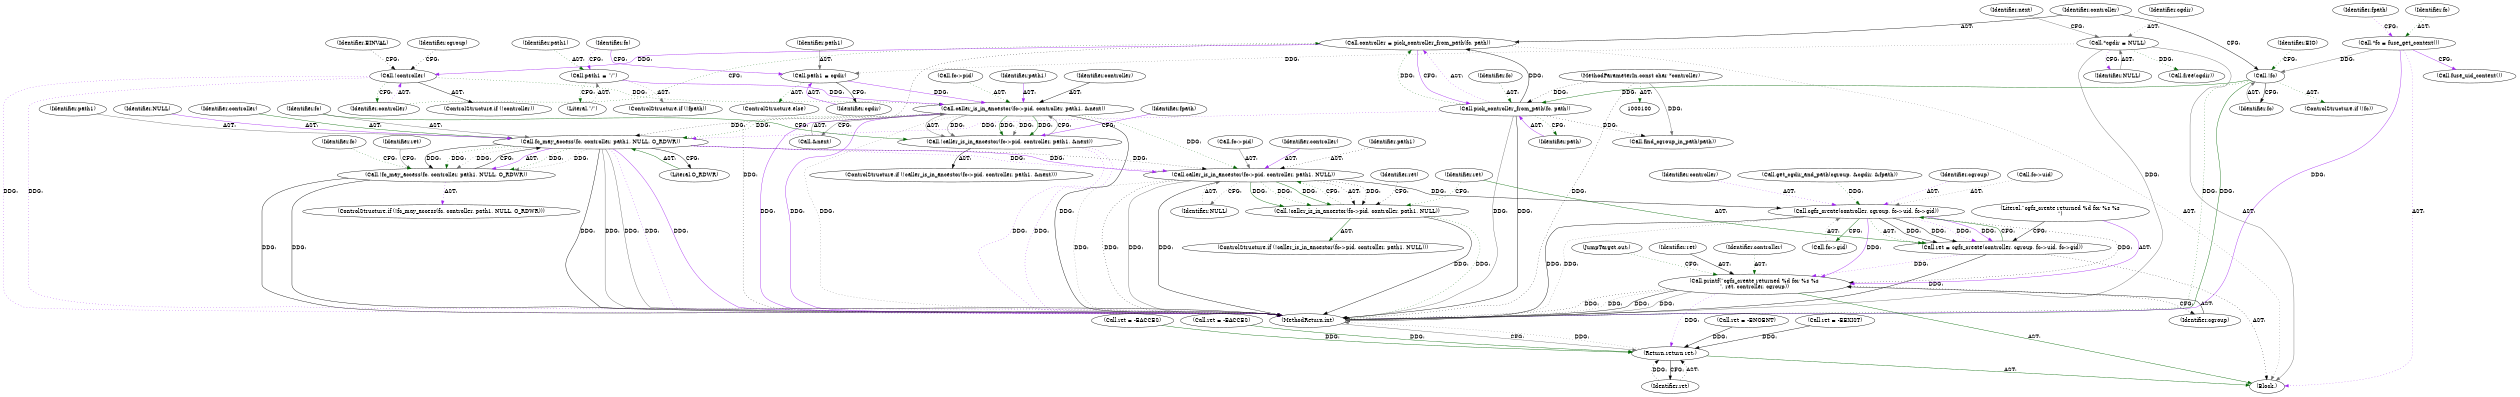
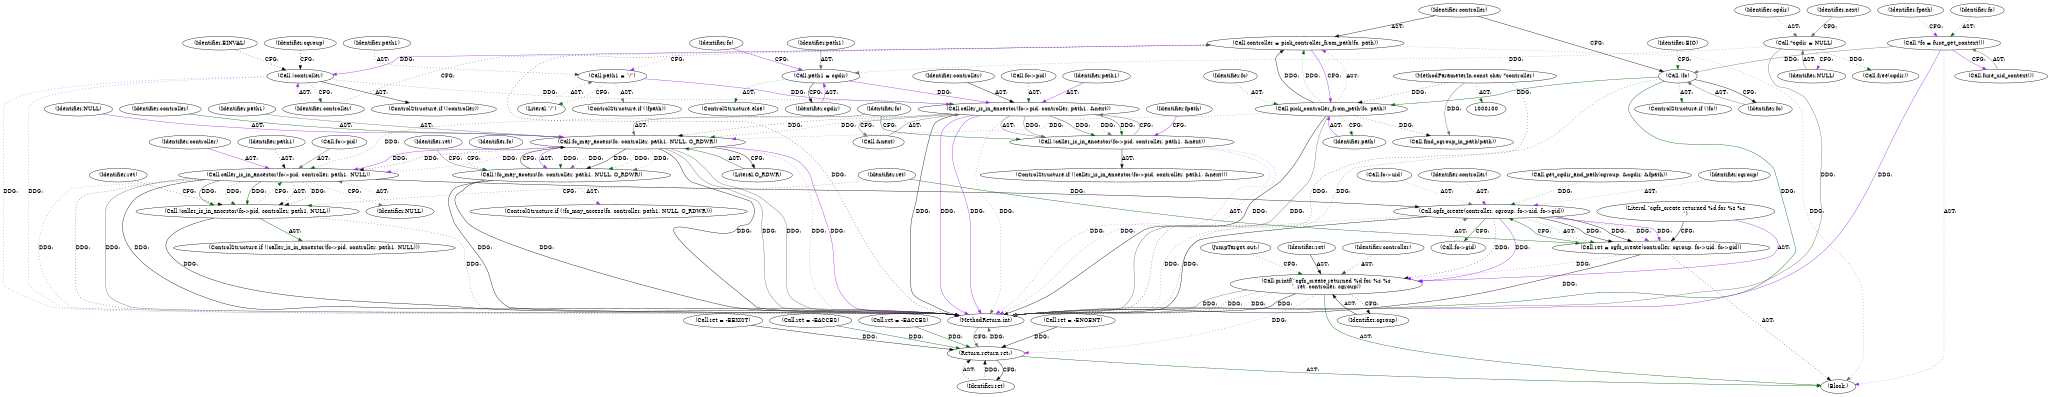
none -> (1989, 58)
(2200, 197) -> none
(2190, 212) -> (1818, 212)
